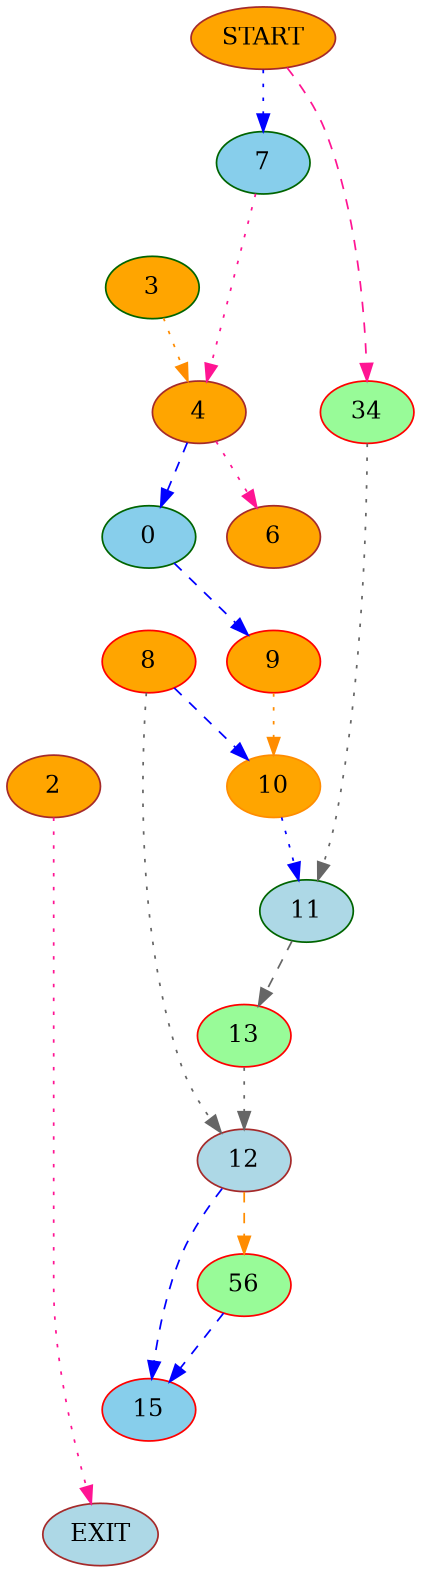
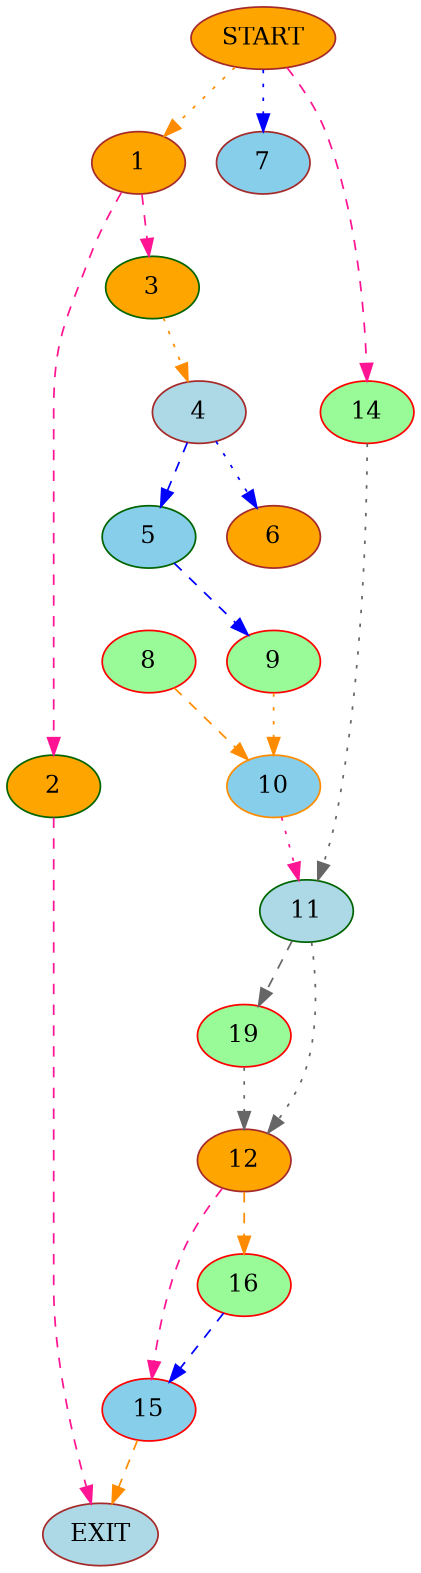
none -> (139, 163)
(263, 163) -> (263, 163)
(233, 279) -> none
(199, 412) -> (199, 412)
(367, 412) -> (367, 412)
(232, 467) -> (232, 467)
(149, 537) -> (149, 537)
(149, 662) -> (149, 662)
(274, 662) -> (274, 662)
(205, 718) -> (205, 718)
(54, 786) -> (54, 786)
(274, 786) -> (274, 786)
(288, 840) -> (288, 840)
(149, 911) -> (313, 1034)
(244, 1036) -> (244, 1036)
(54, 1154) -> (54, 1154)
(244, 1160) -> (244, 1160)
(176, 1270) -> (176, 1270)
(244, 1285) -> (244, 1285)
none -> (128, 1464)
